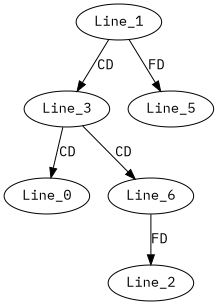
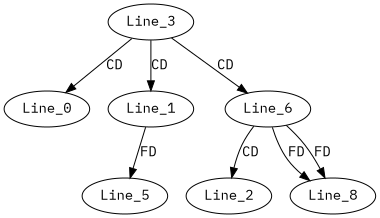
(96, 61) -> (151, 60)
none -> (333, 196)
(159, 240) -> (250, 152)
